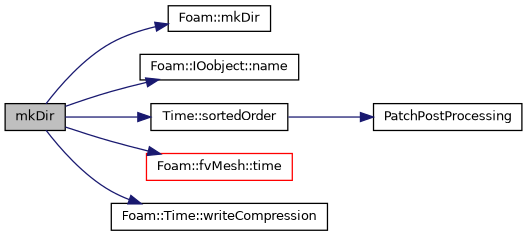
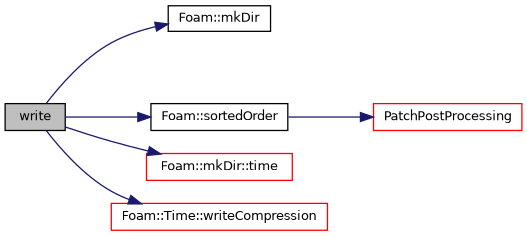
(219, 67) -> none
(35, 117) -> (35, 117)
(219, 117) -> (219, 117)
(448, 117) -> (448, 117)
(219, 167) -> (219, 167)
(219, 217) -> (219, 217)
